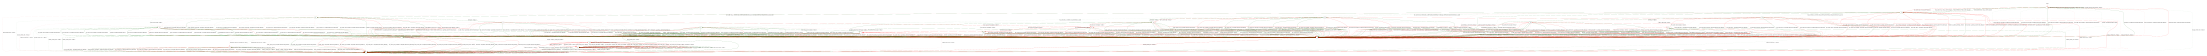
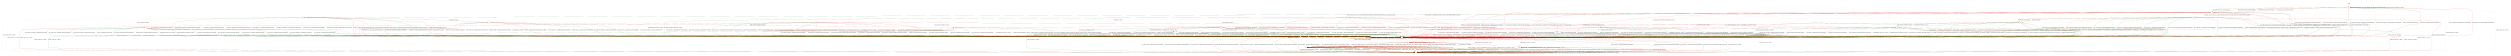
none -> (1701, 28)
